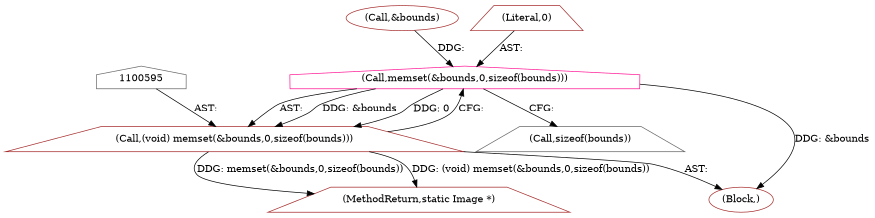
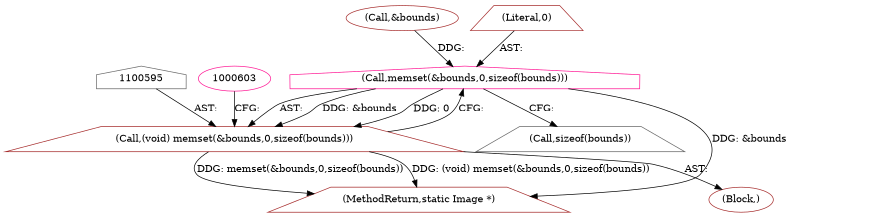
none -> (235, 79)
(753, 105) -> (707, 163)
